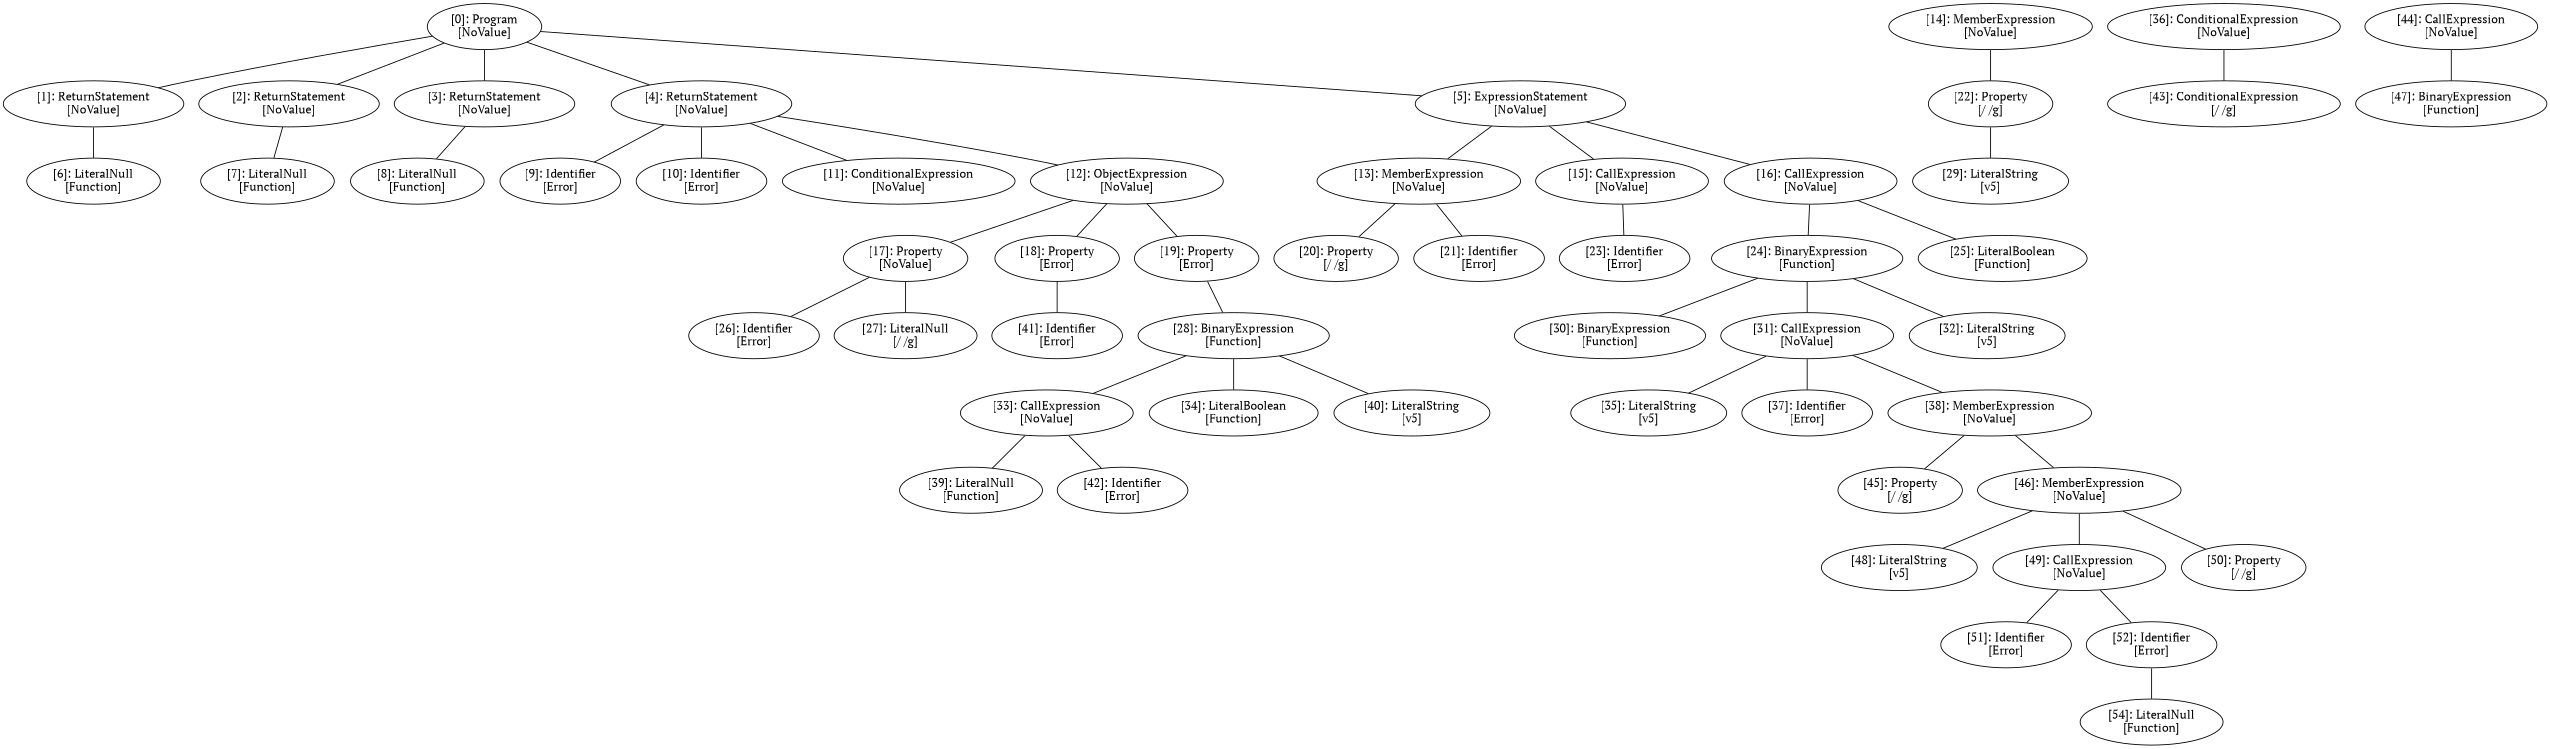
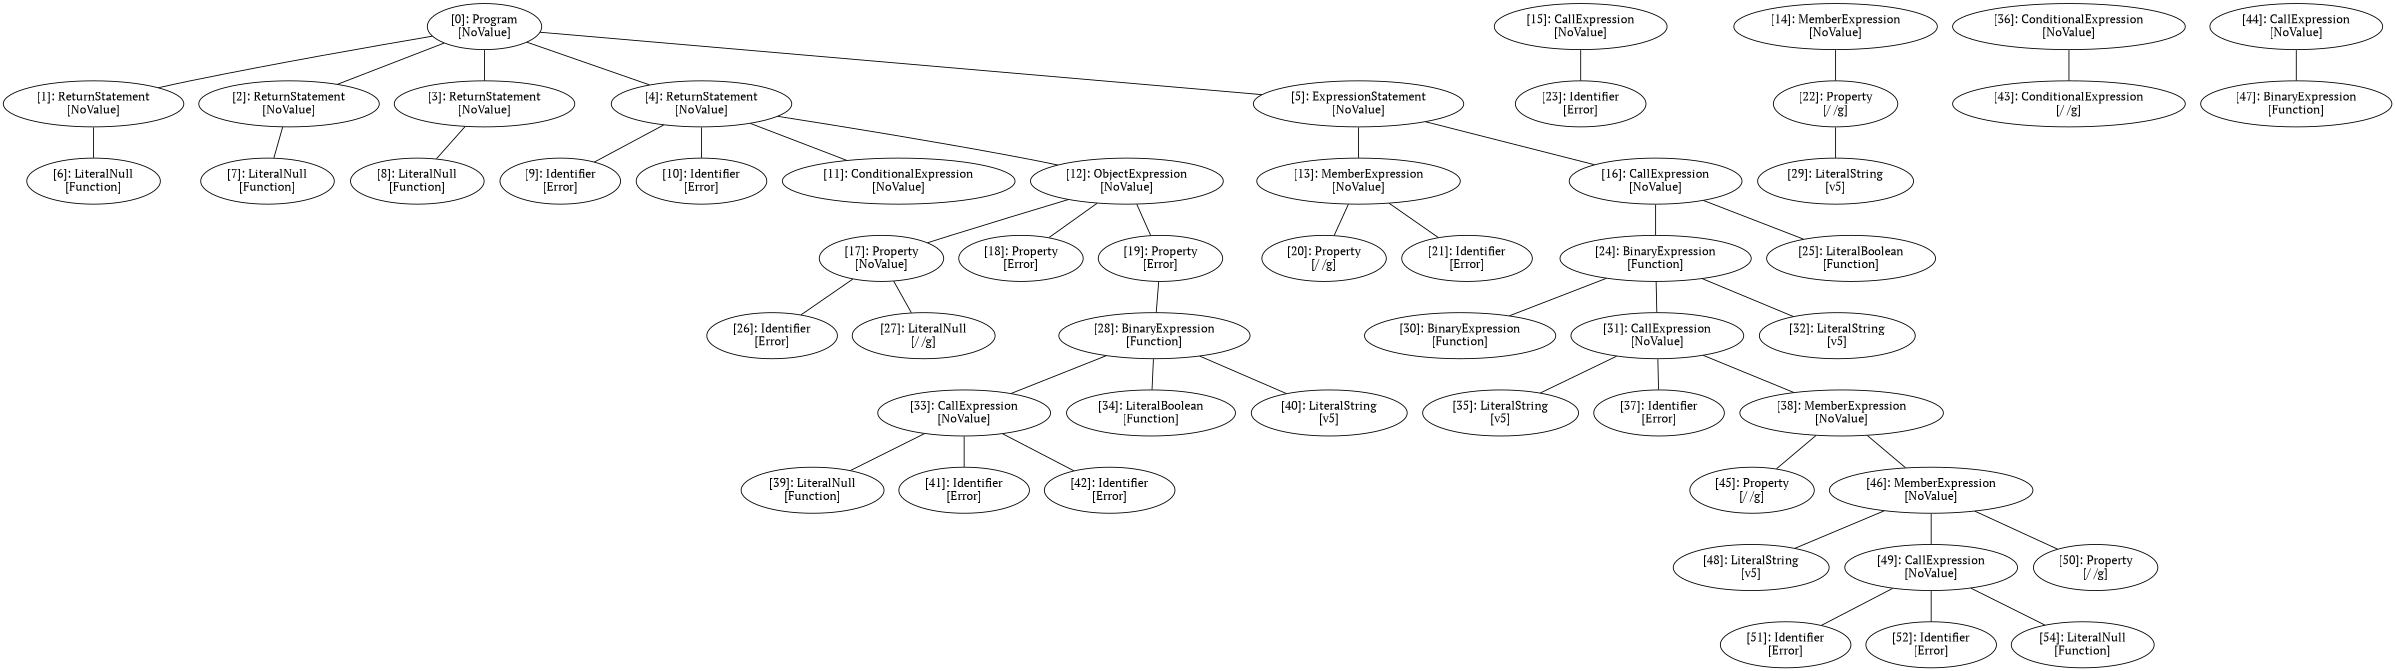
(1571, 143) -> none
(1057, 297) -> (964, 452)
(2152, 684) -> (2008, 607)
